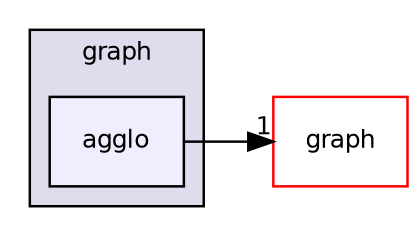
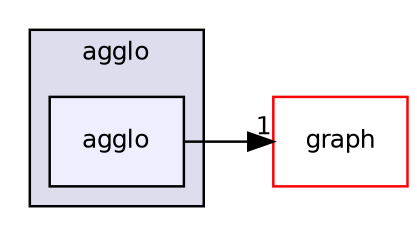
(117, 53) -> (117, 53)
